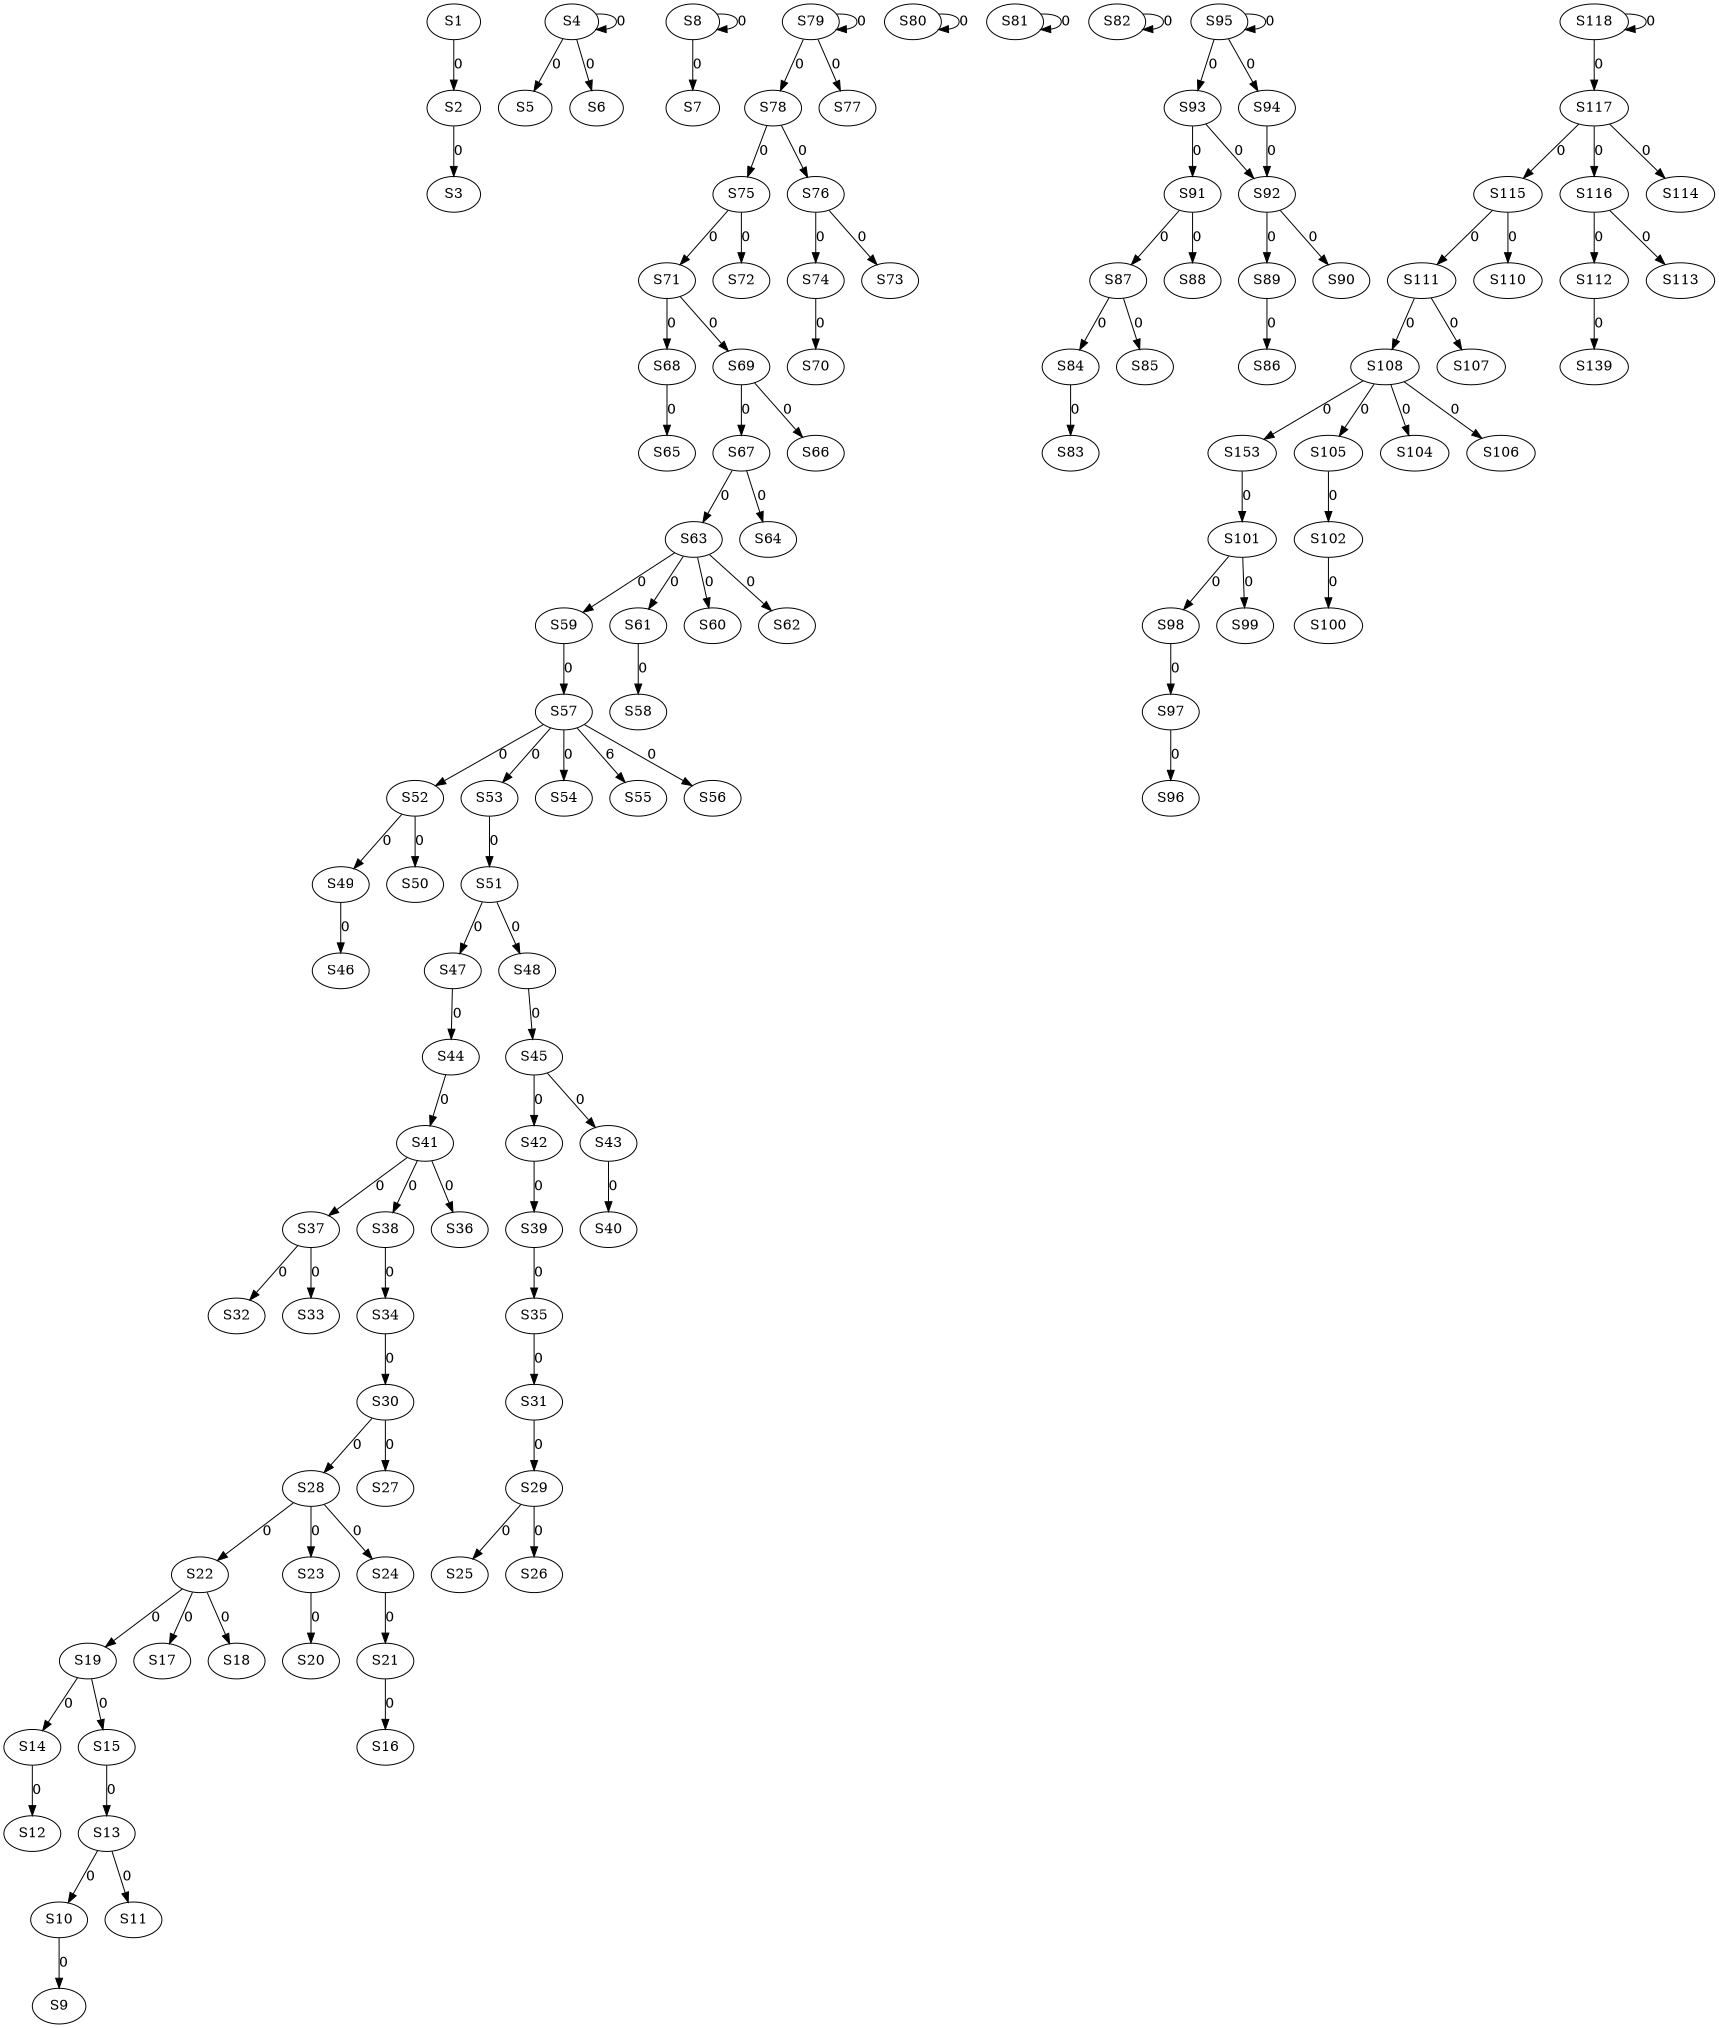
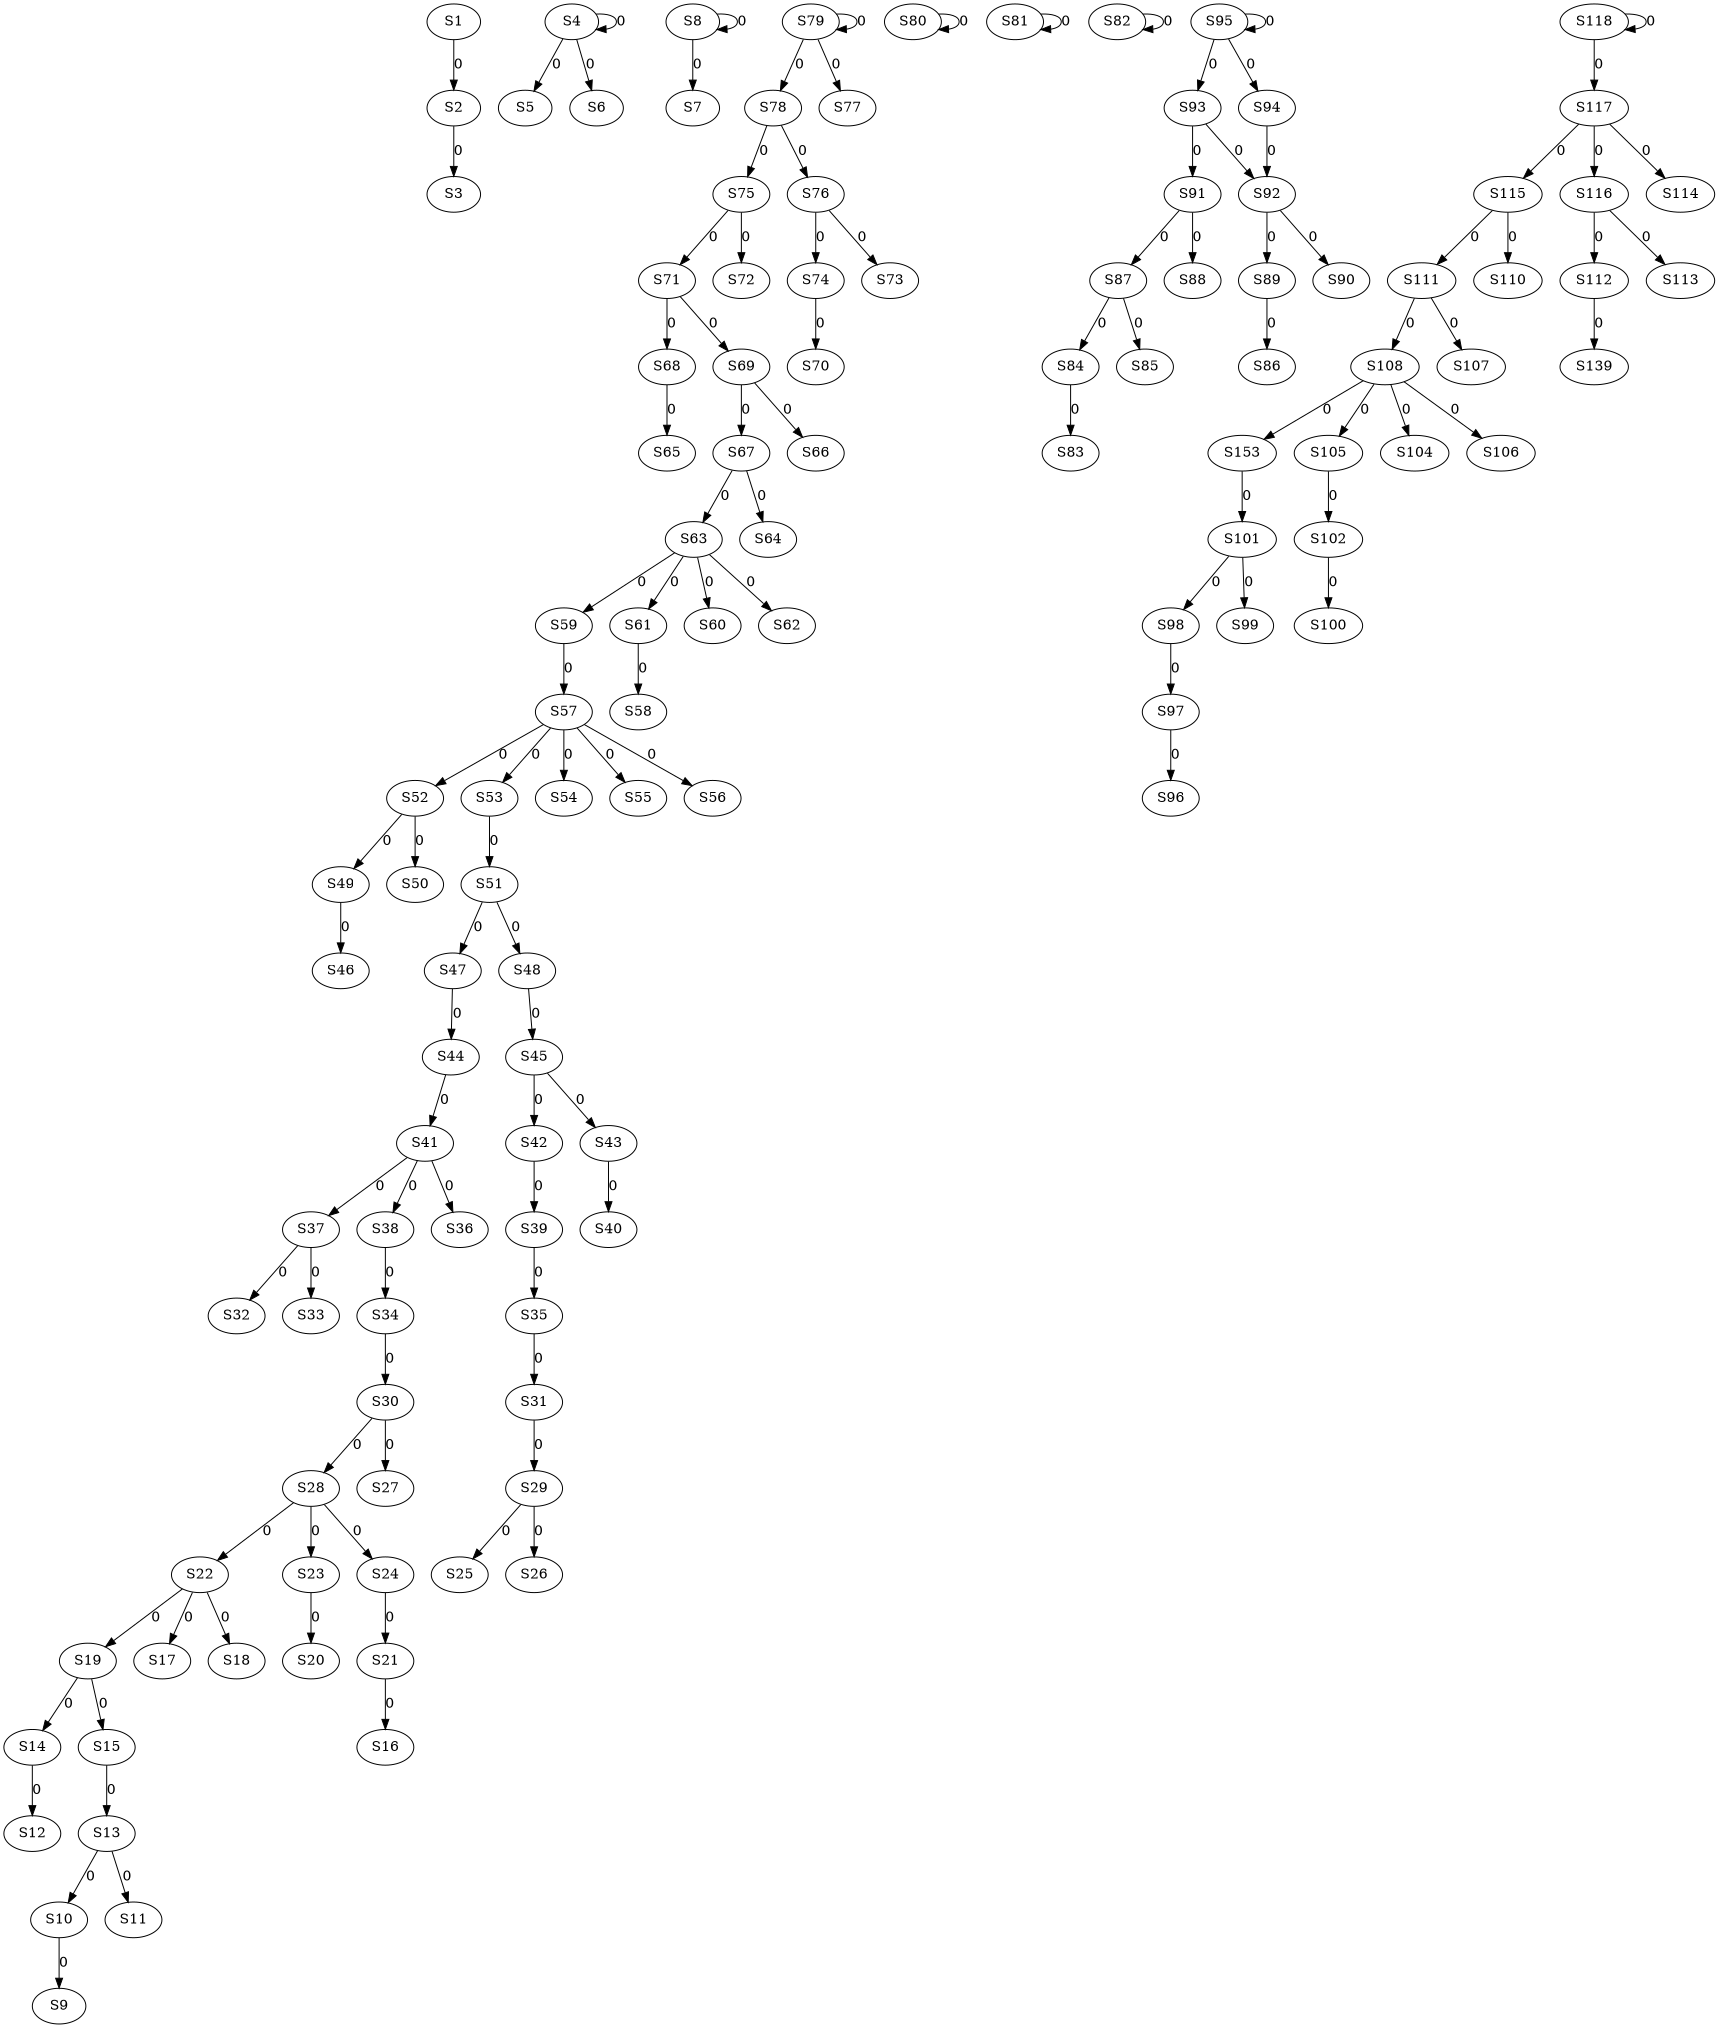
(610, 755) -> (610, 755)
